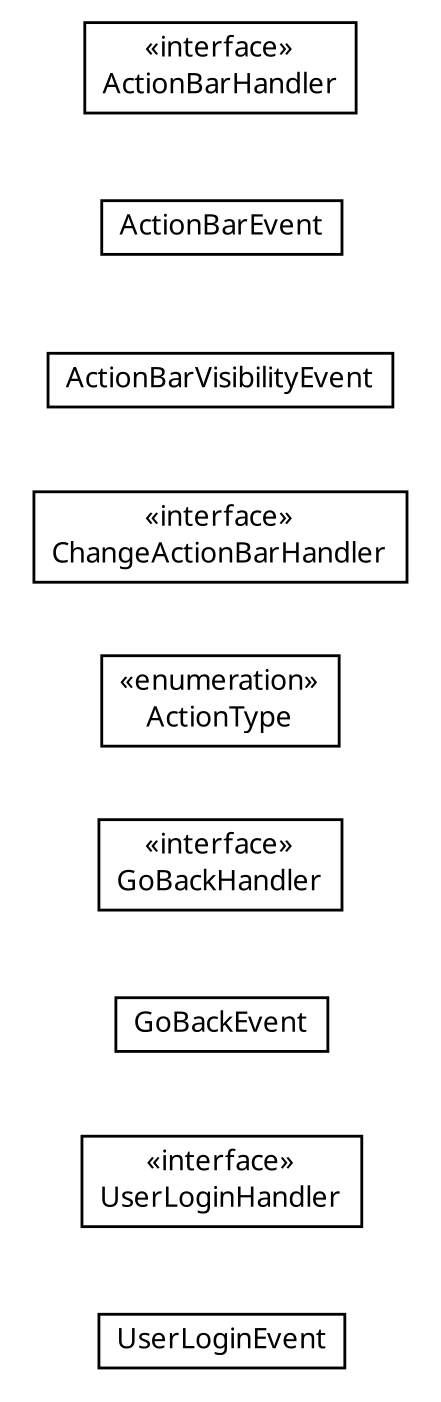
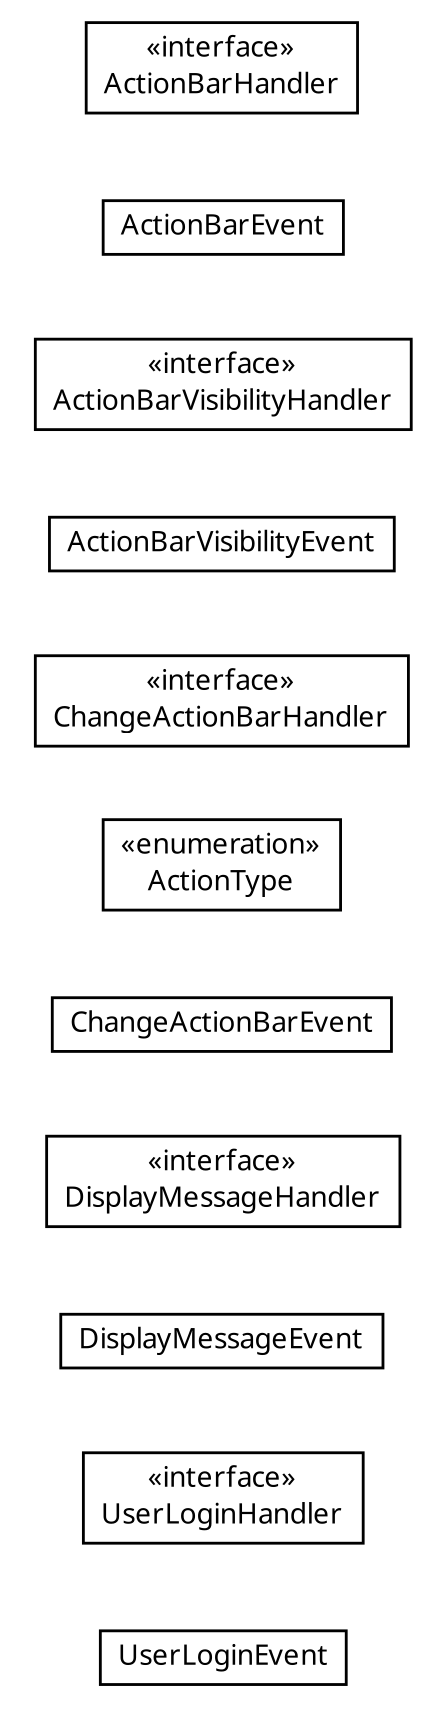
none -> (222, 384)
(220, 865) -> none
(220, 1023) -> none
none -> (222, 1023)
none -> (222, 1181)
none -> (222, 1340)
